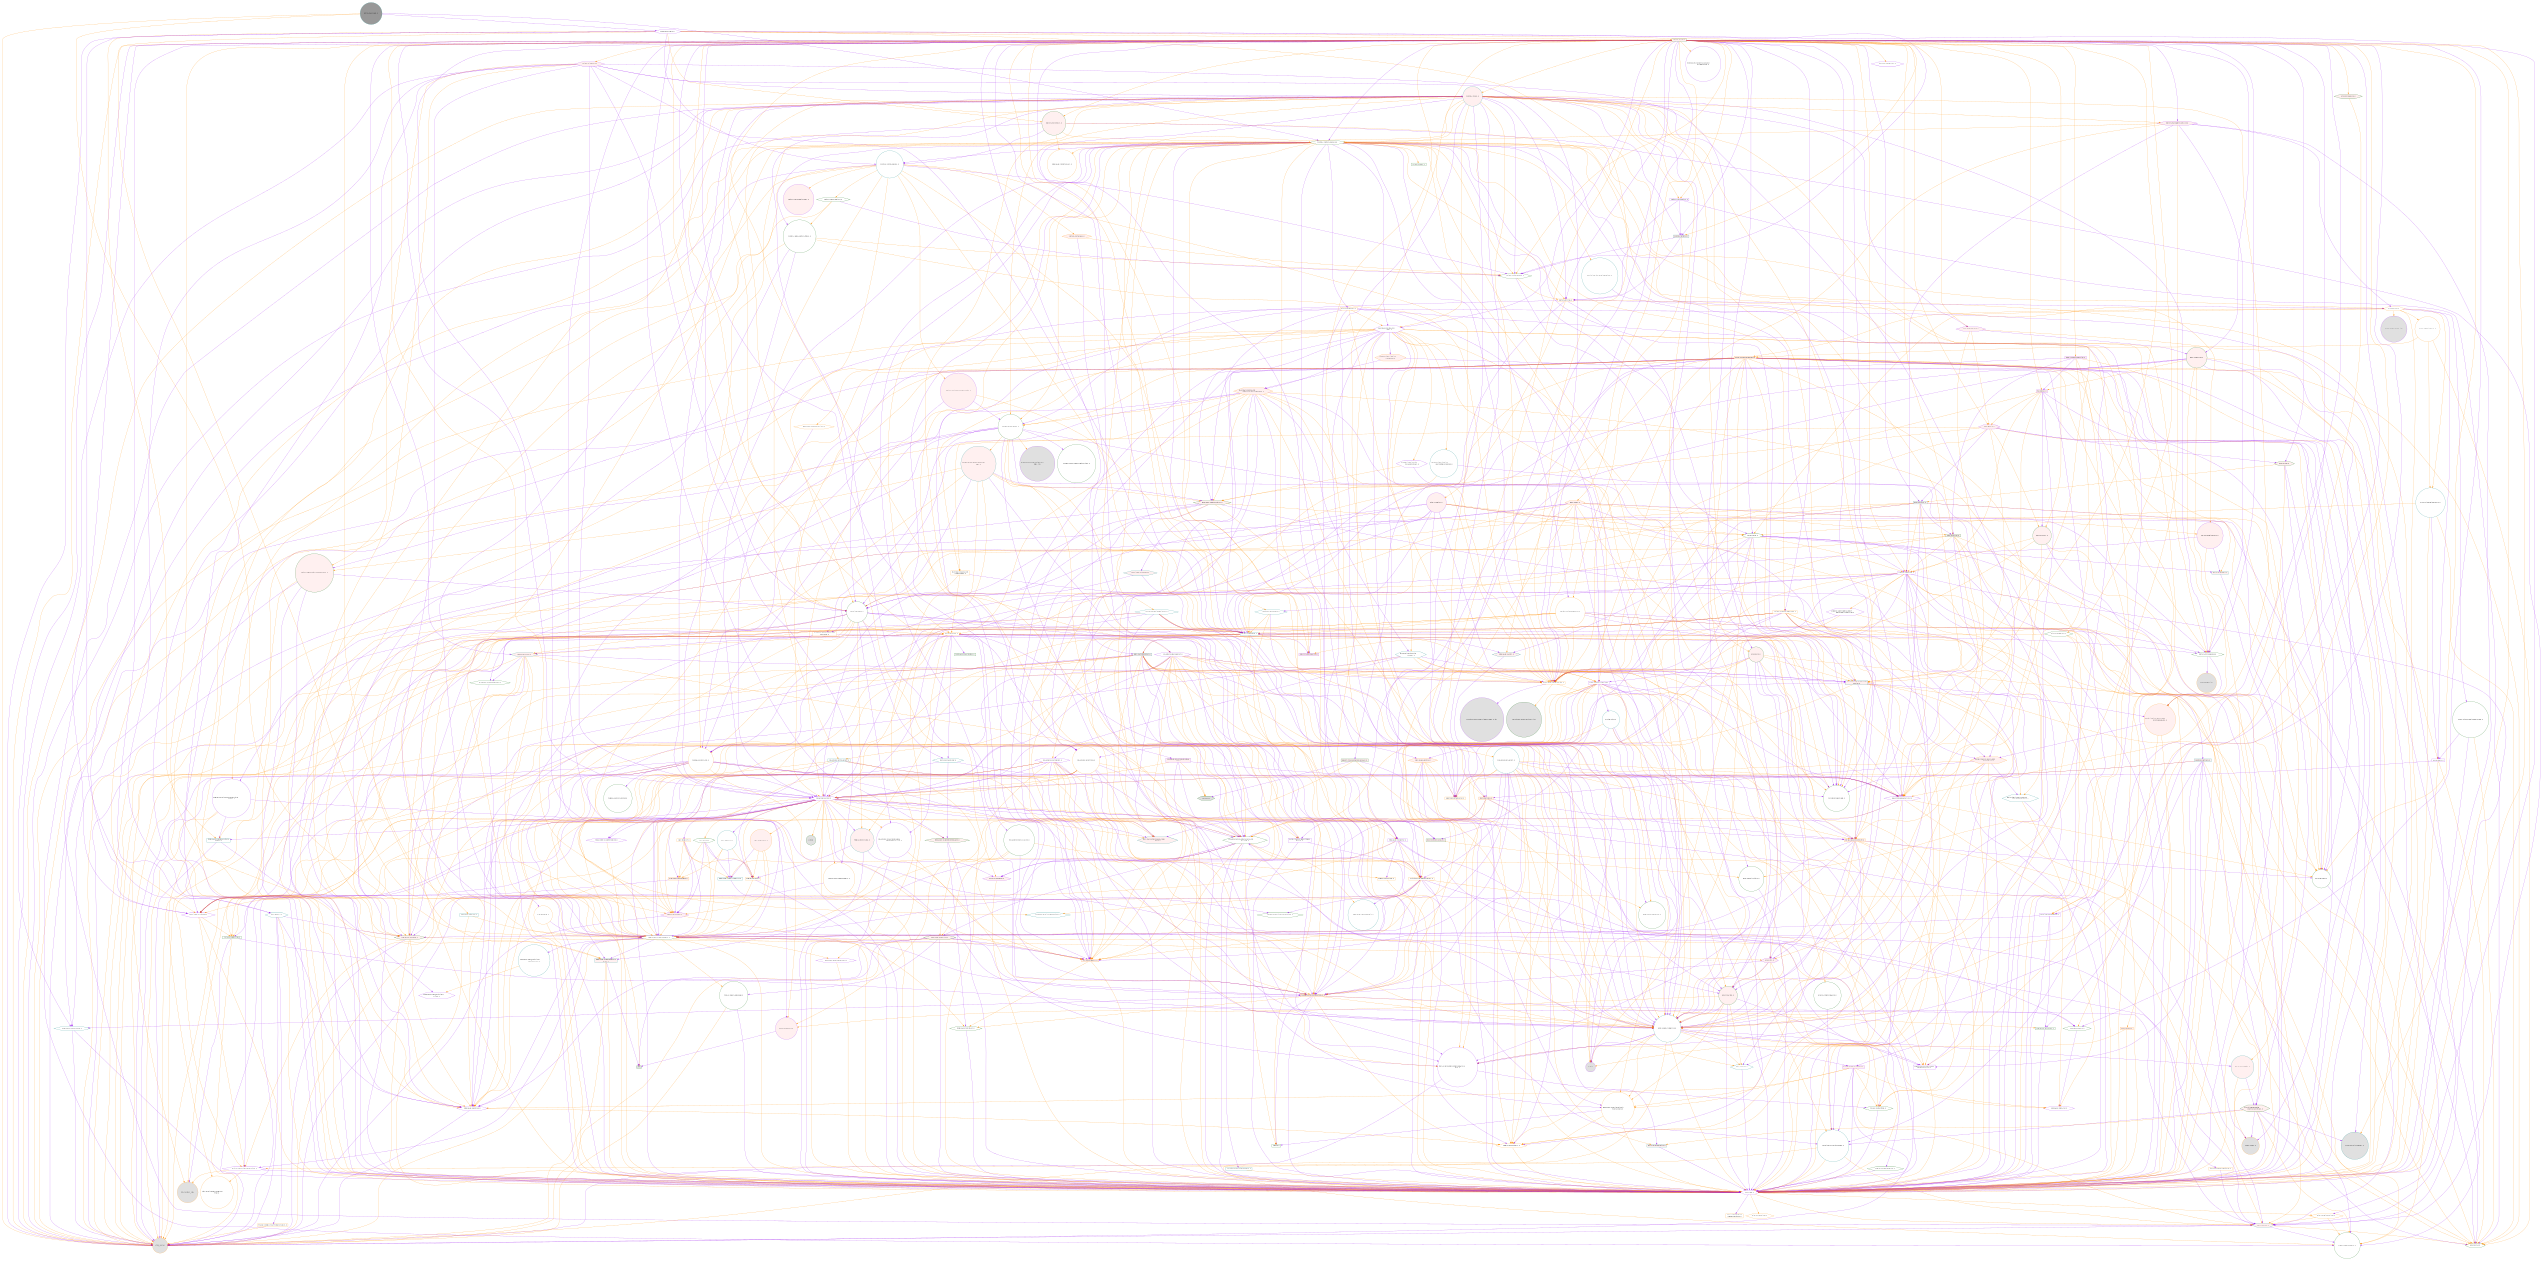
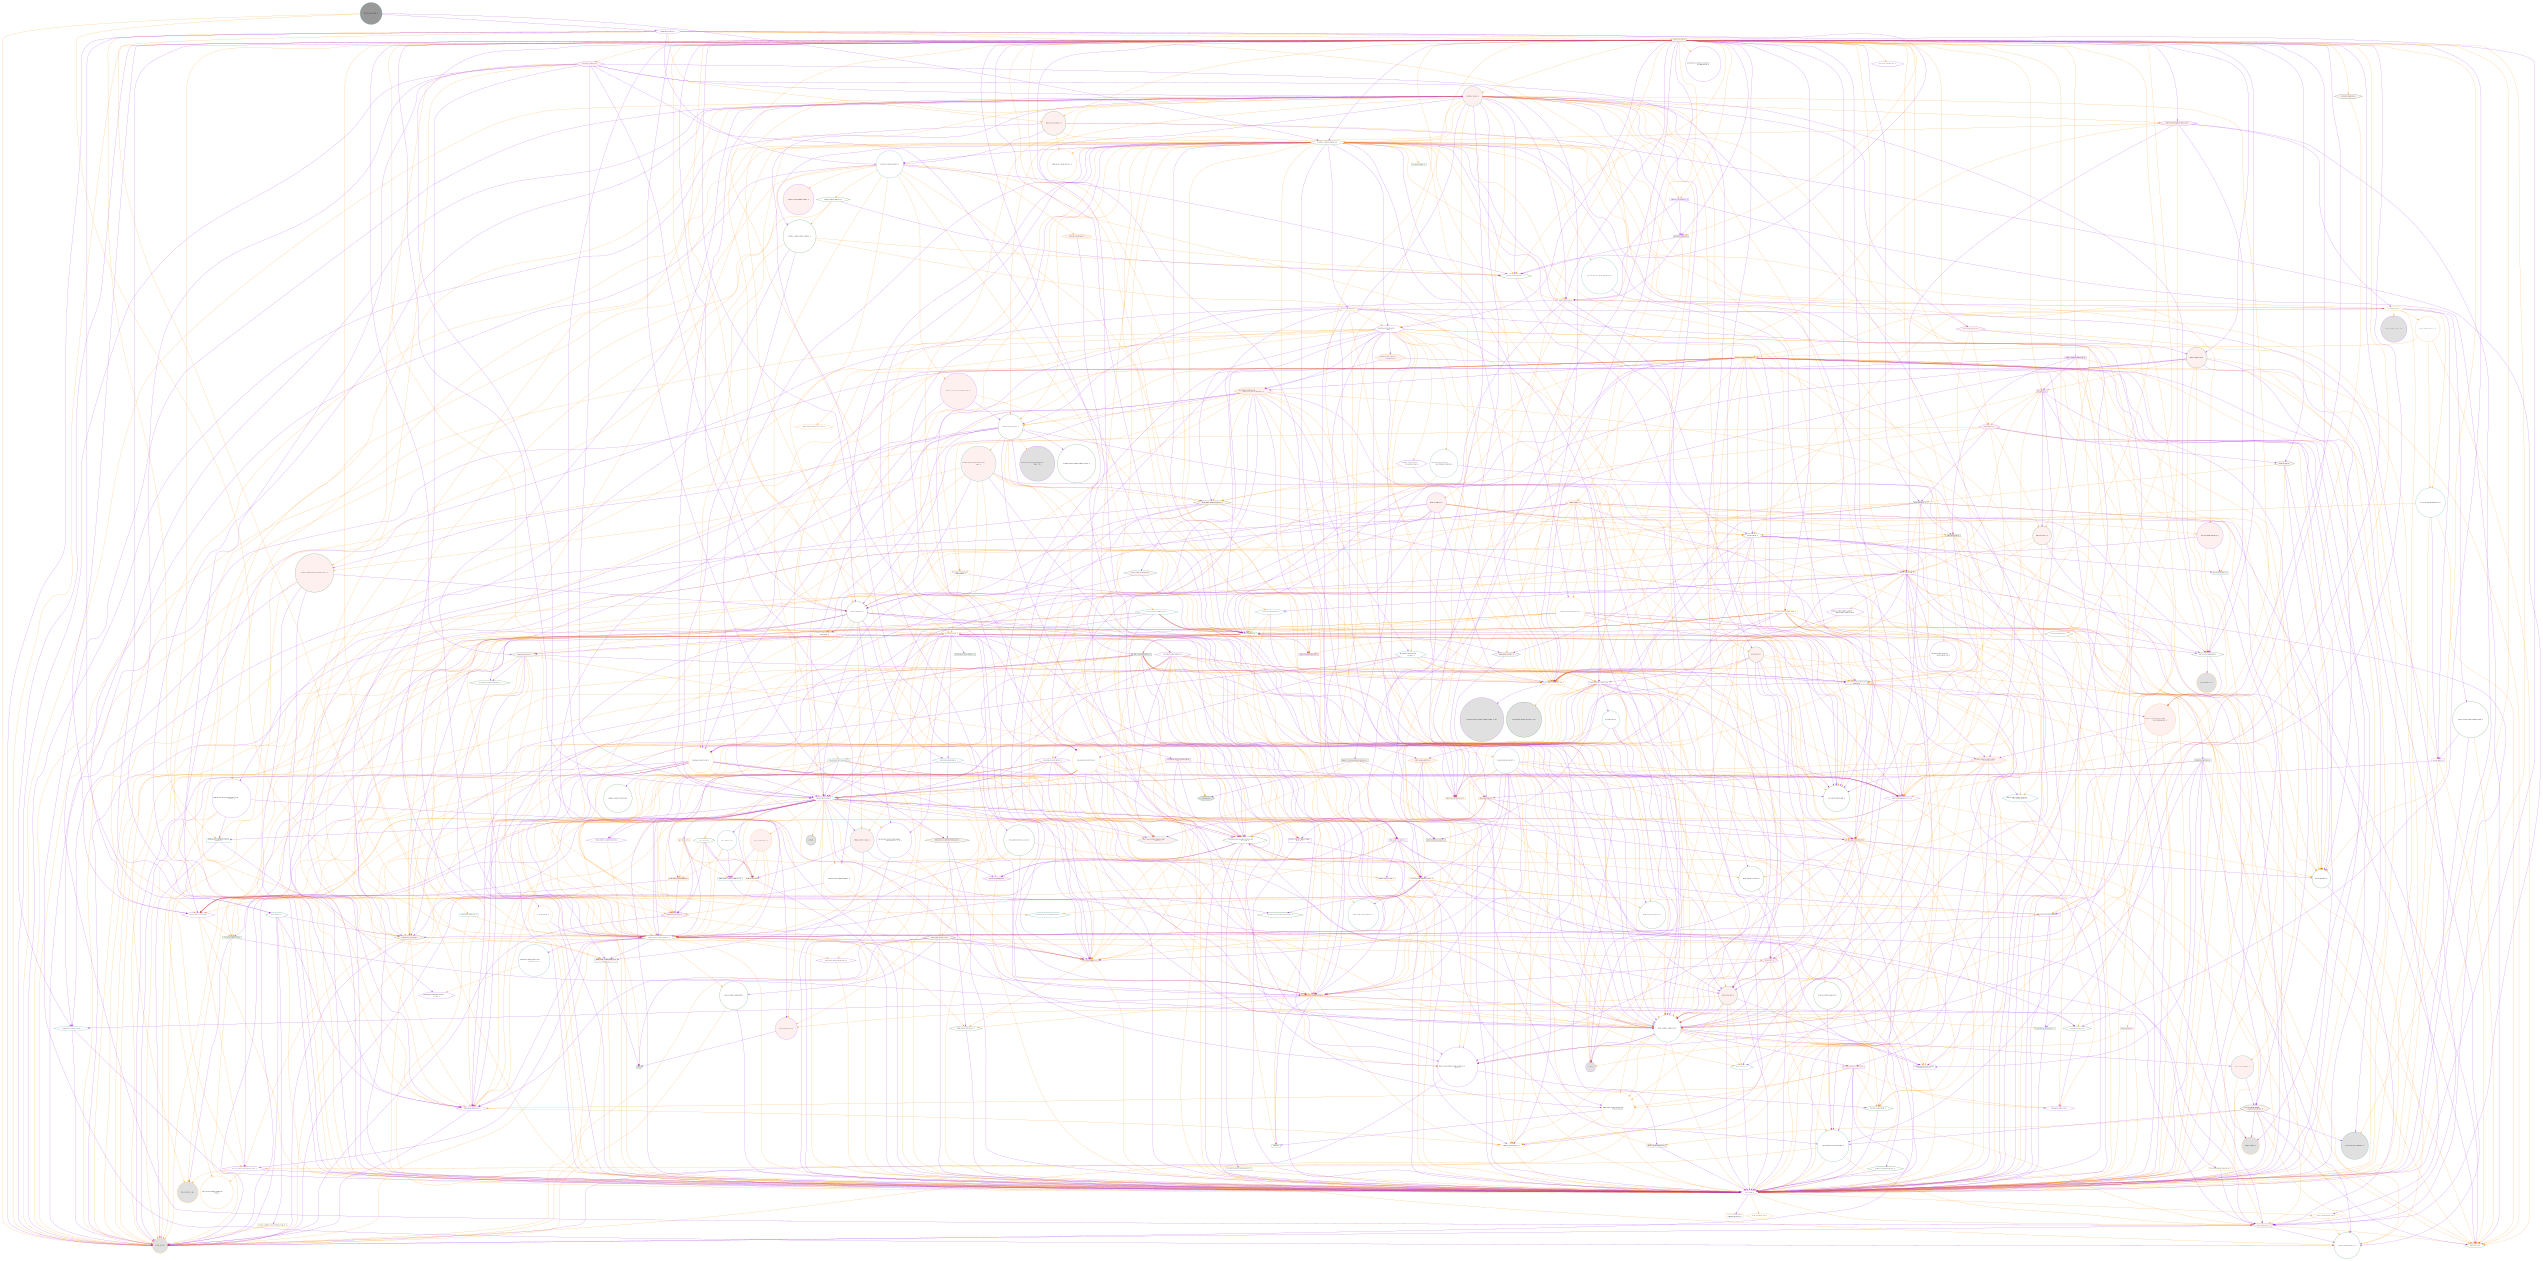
(1418, 368) -> (1502, 374)
(738, 623) -> (907, 472)
none -> (1943, 655)
(1094, 881) -> (1643, 885)
none -> (1733, 902)
